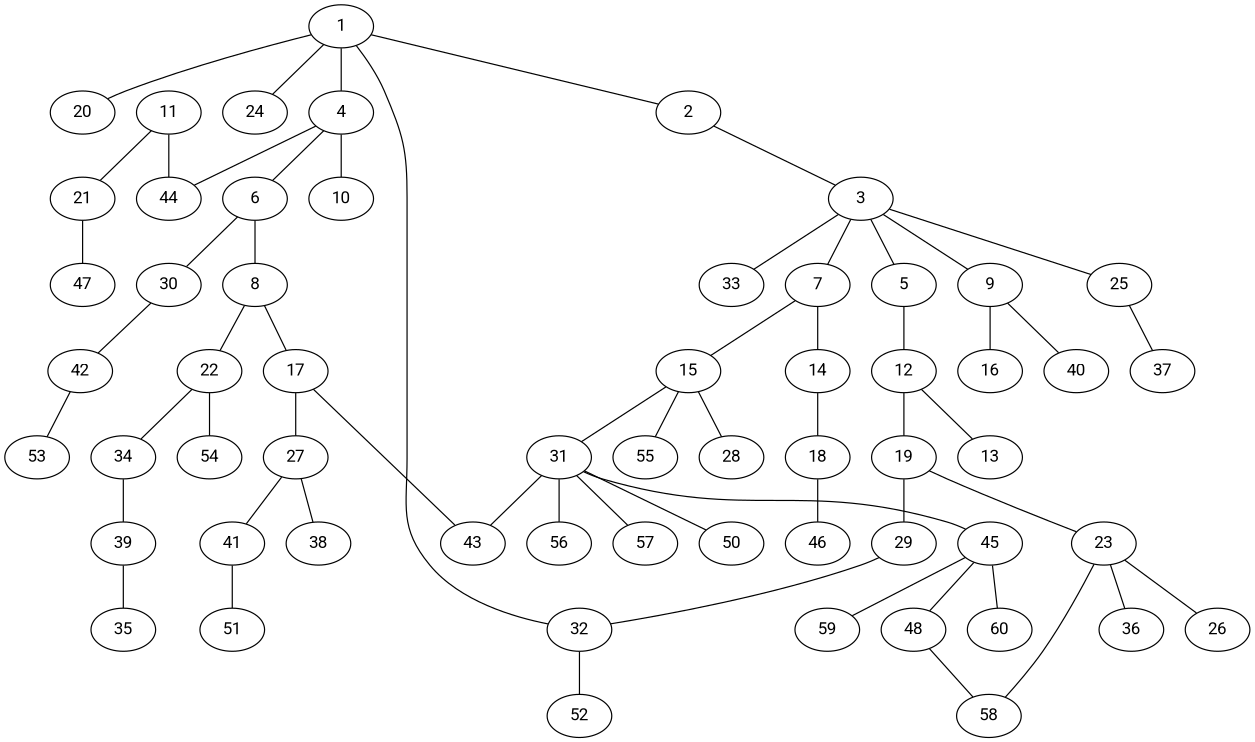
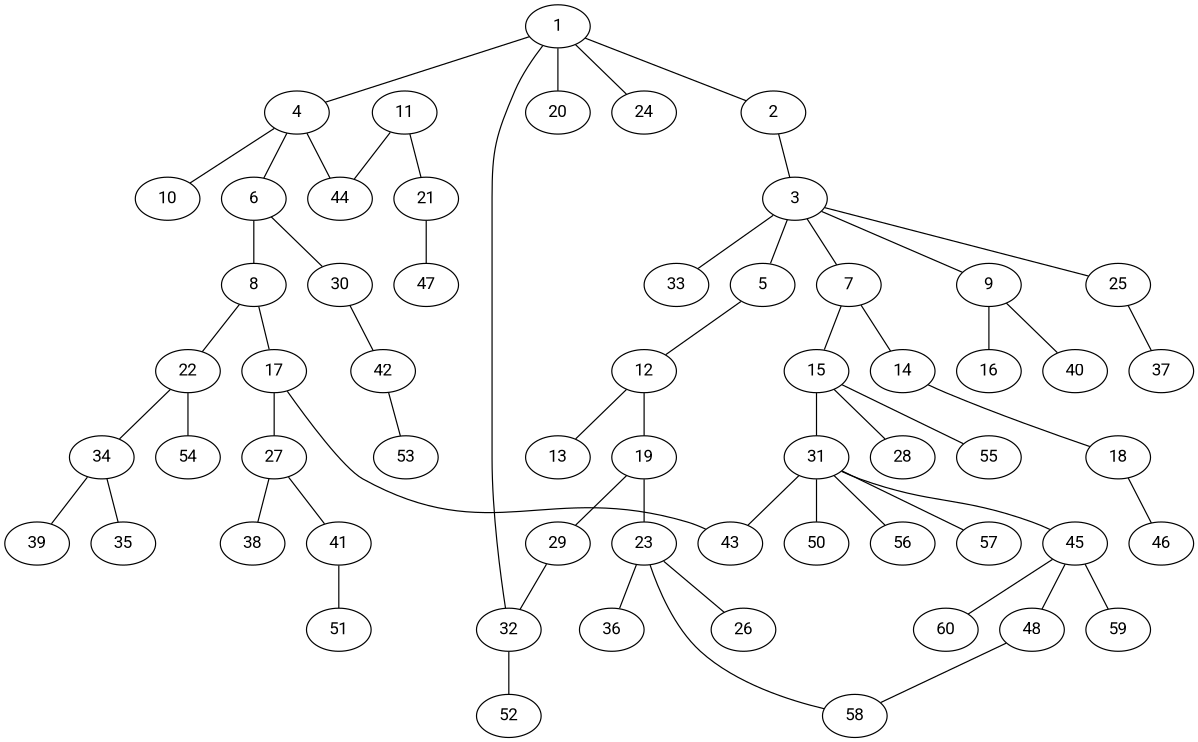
(123, 587) -> (113, 501)
